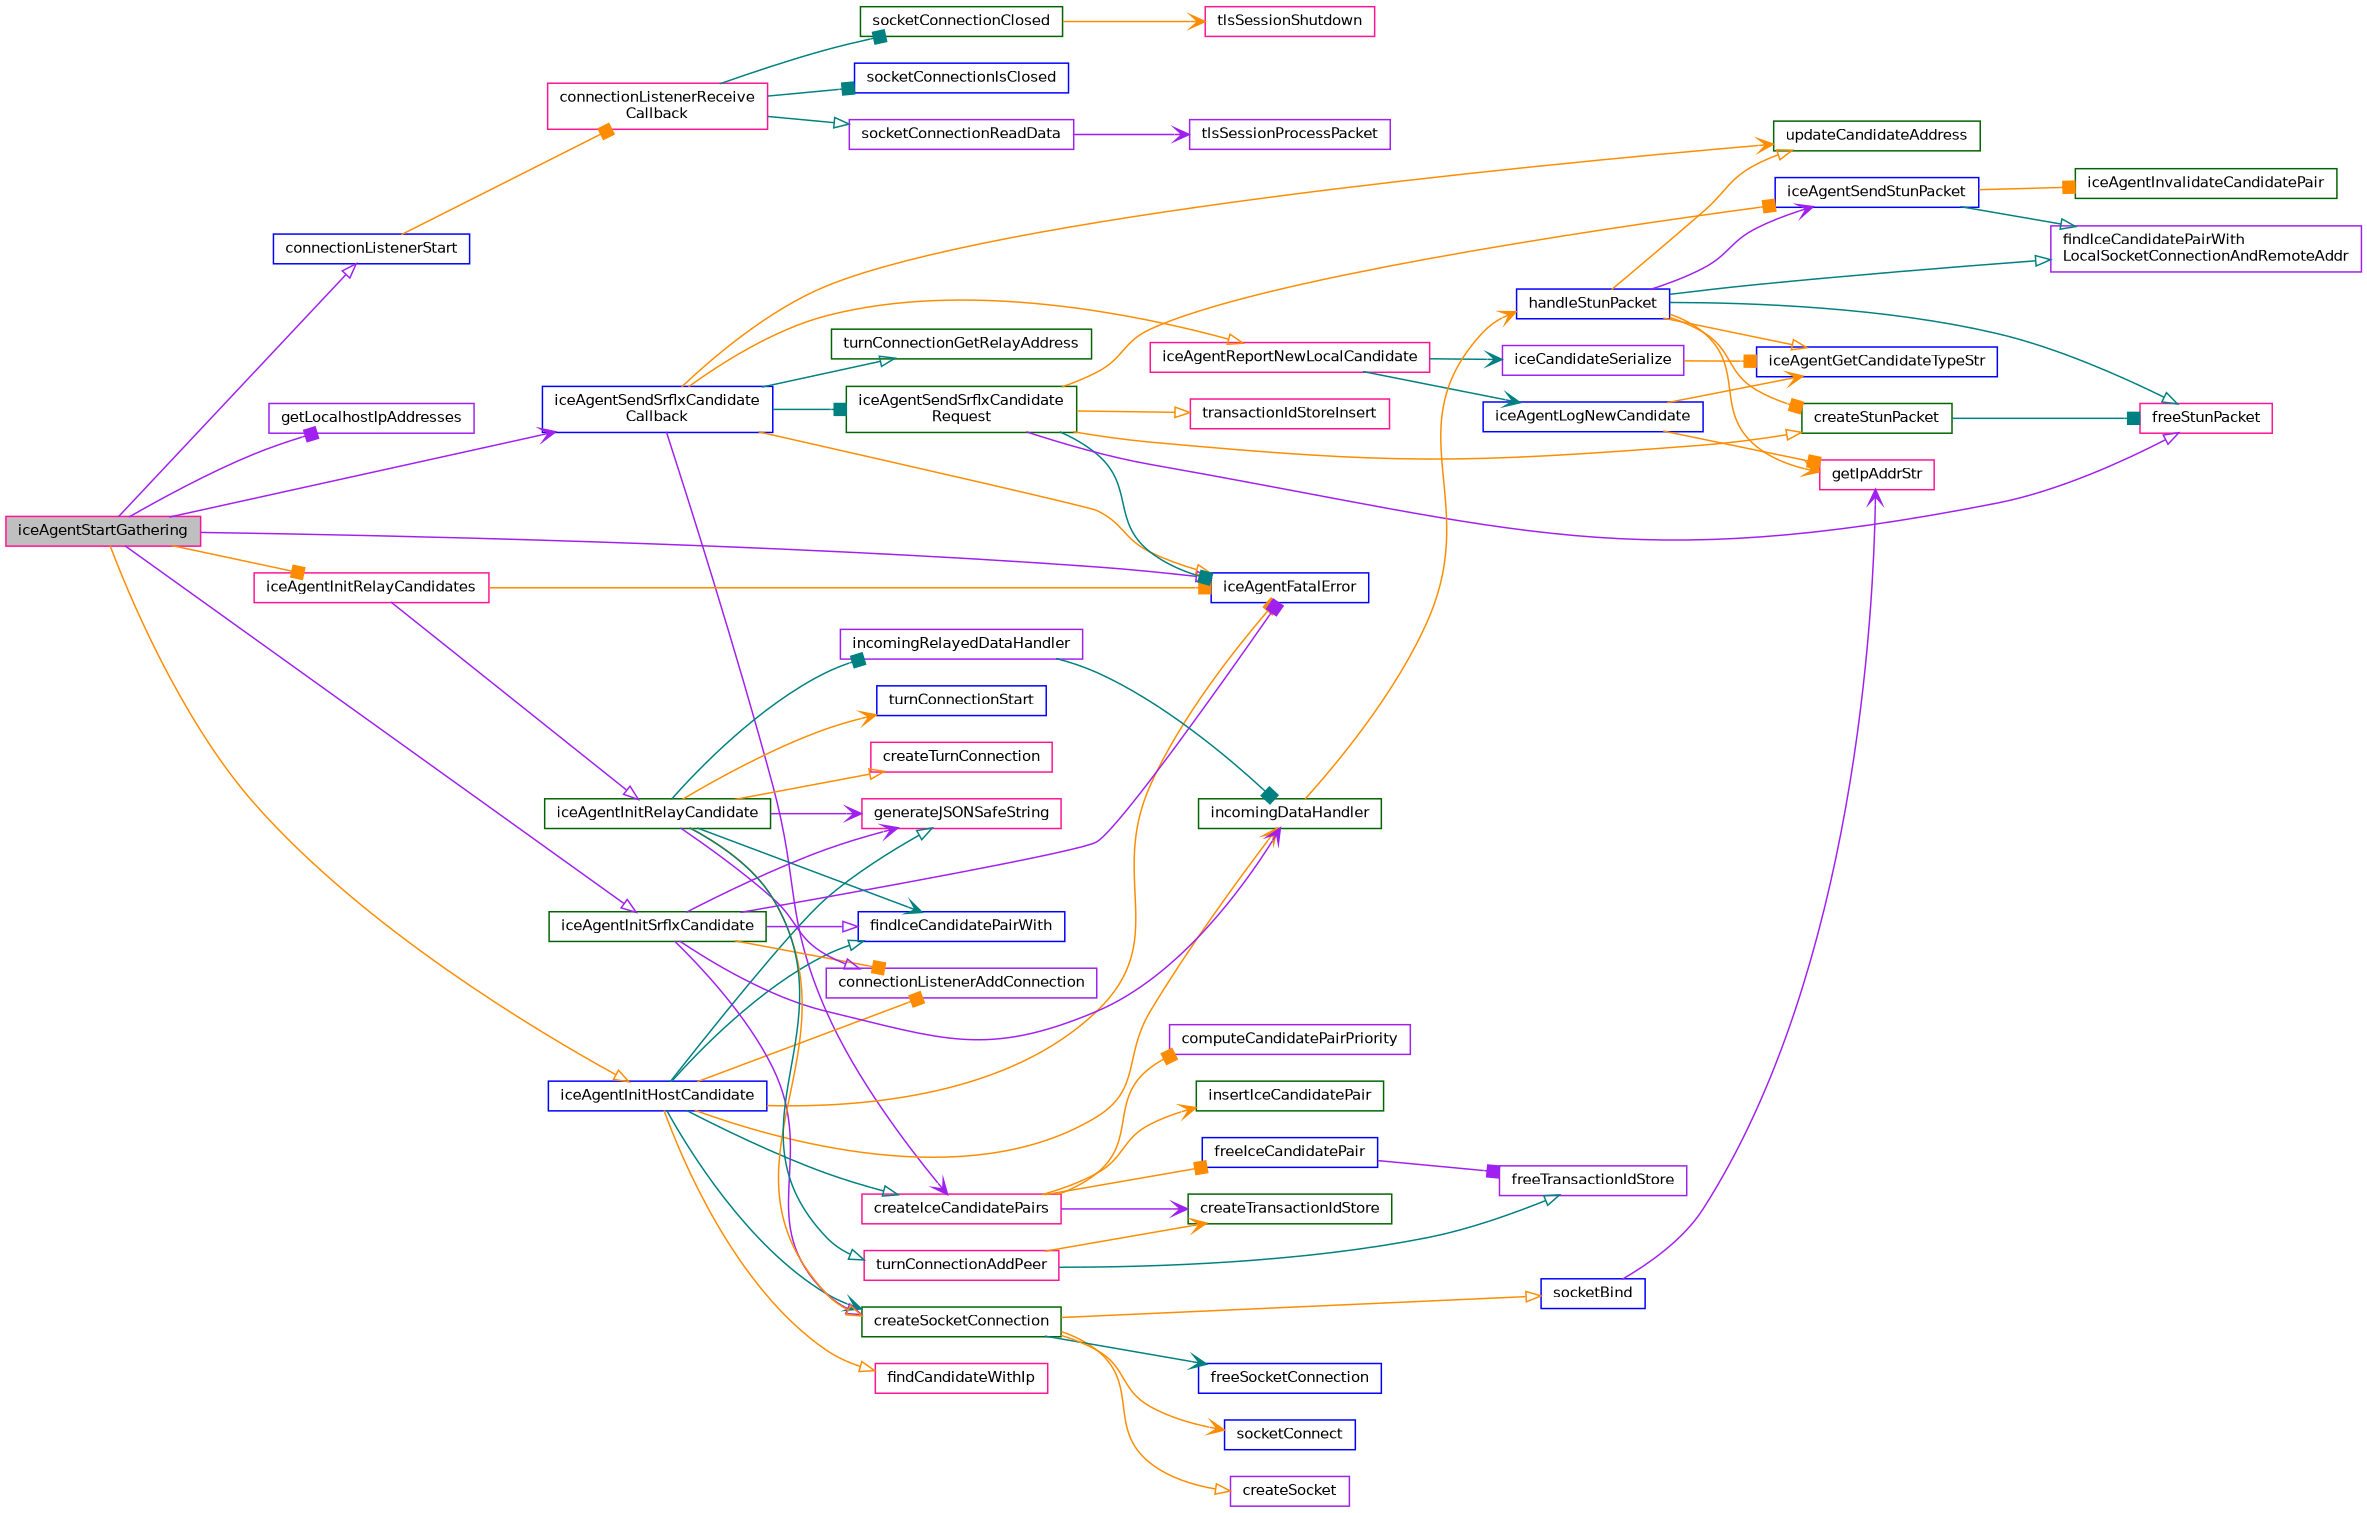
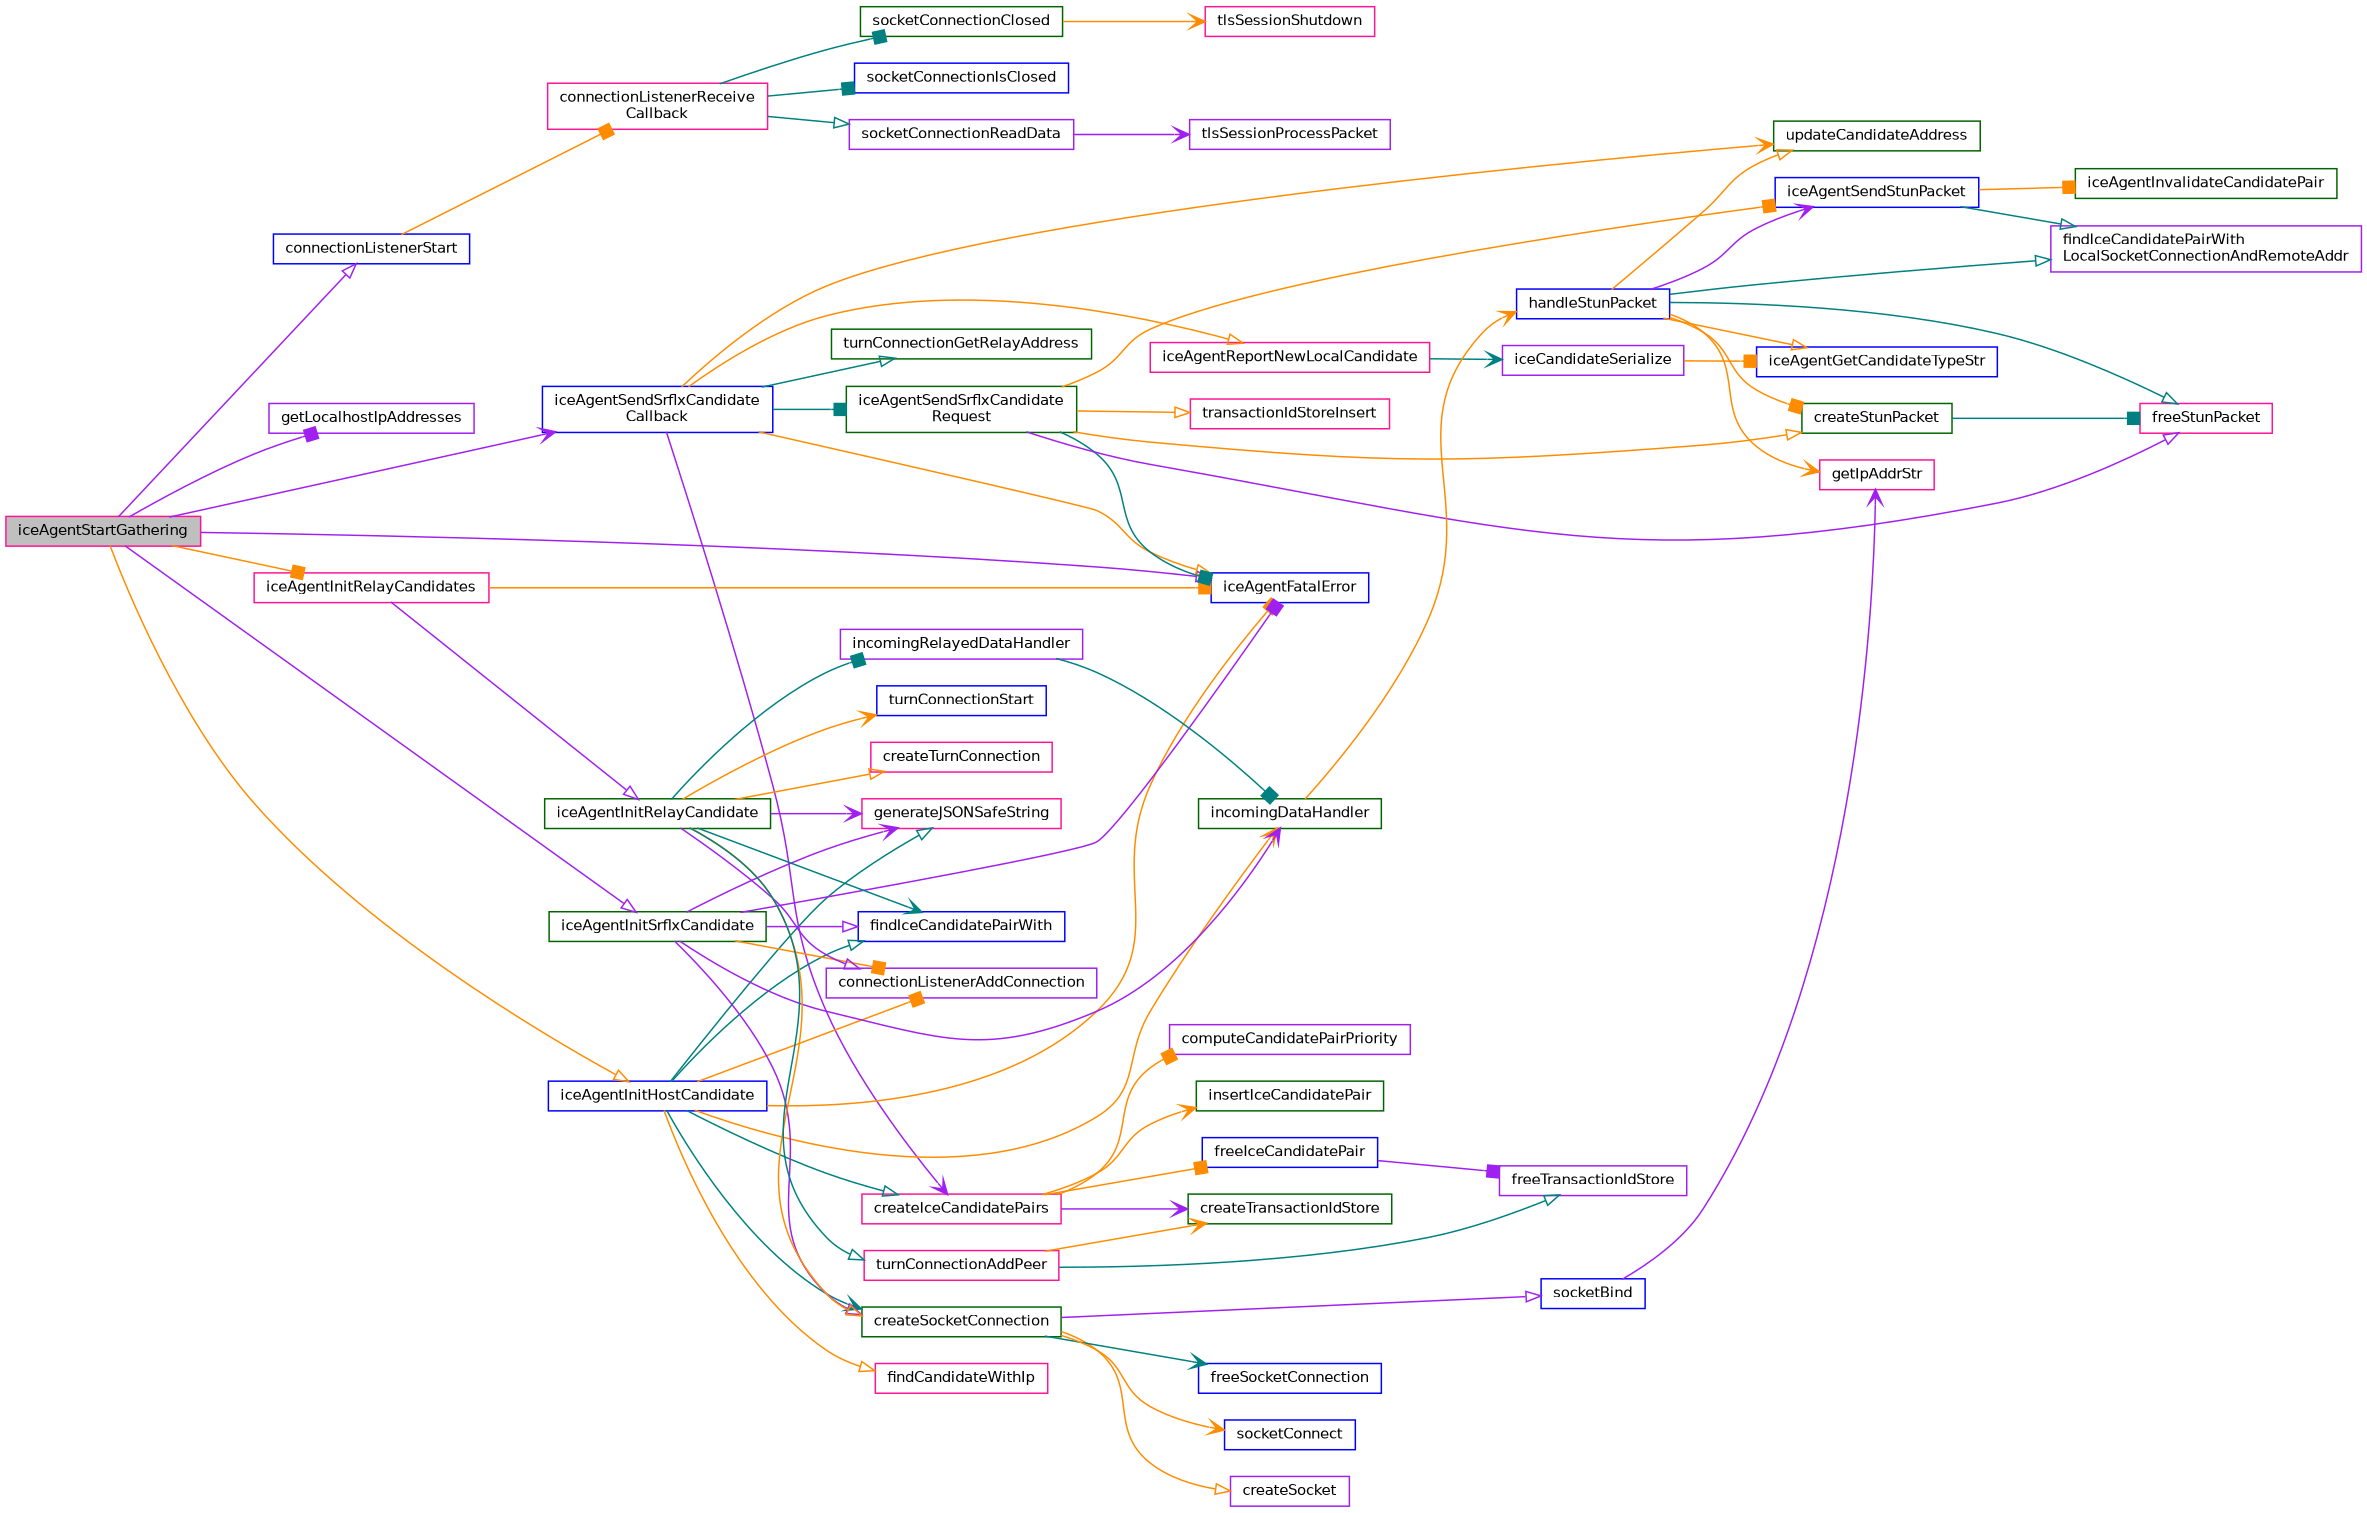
(1593, 417) -> none
(1293, 1307) -> (1293, 1307)
